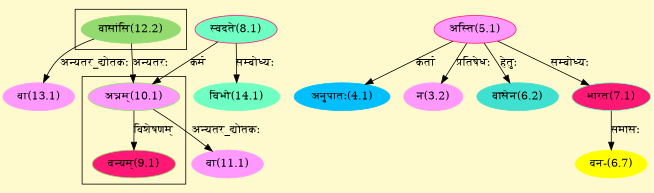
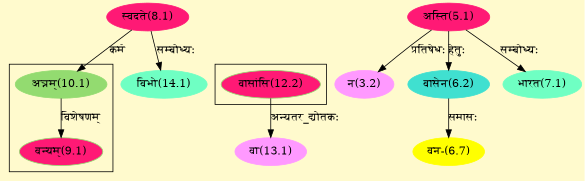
(131, 29) -> (271, 84)
(236, 29) -> (148, 17)
(475, 29) -> (449, 17)
(132, 59) -> none
(134, 97) -> (61, 84)
(342, 97) -> none
(611, 97) -> (542, 84)
(611, 126) -> (449, 114)
(228, 164) -> none
